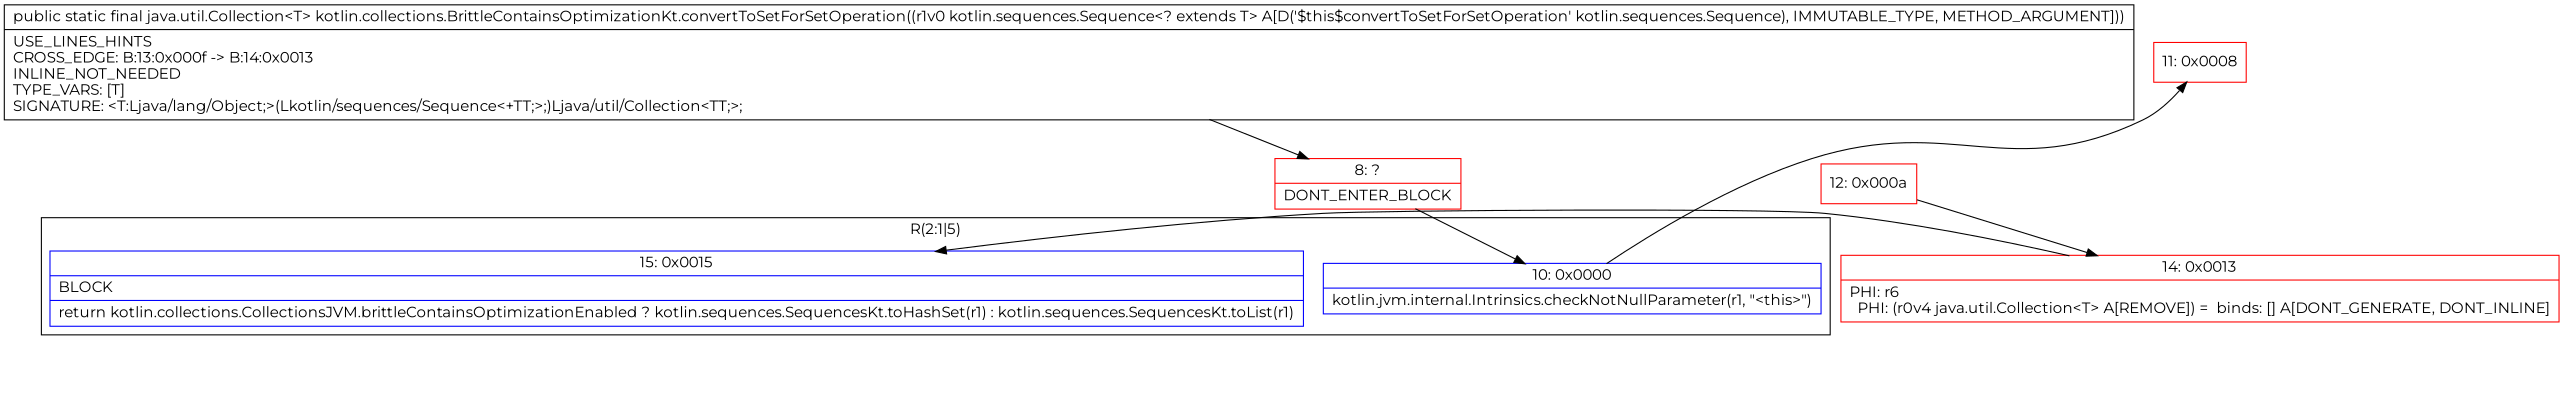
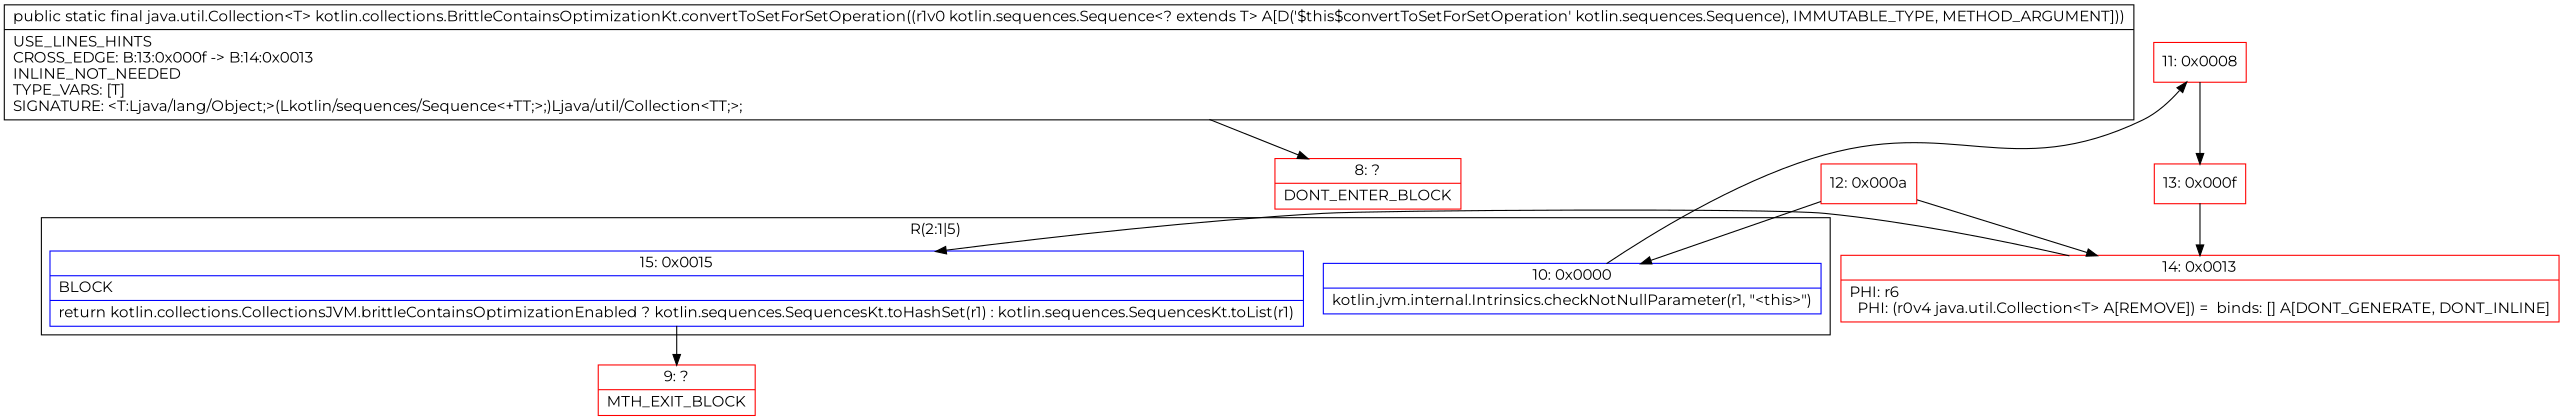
none -> (2200, 184)
(1465, 234) -> (1736, 231)
none -> (677, 390)
